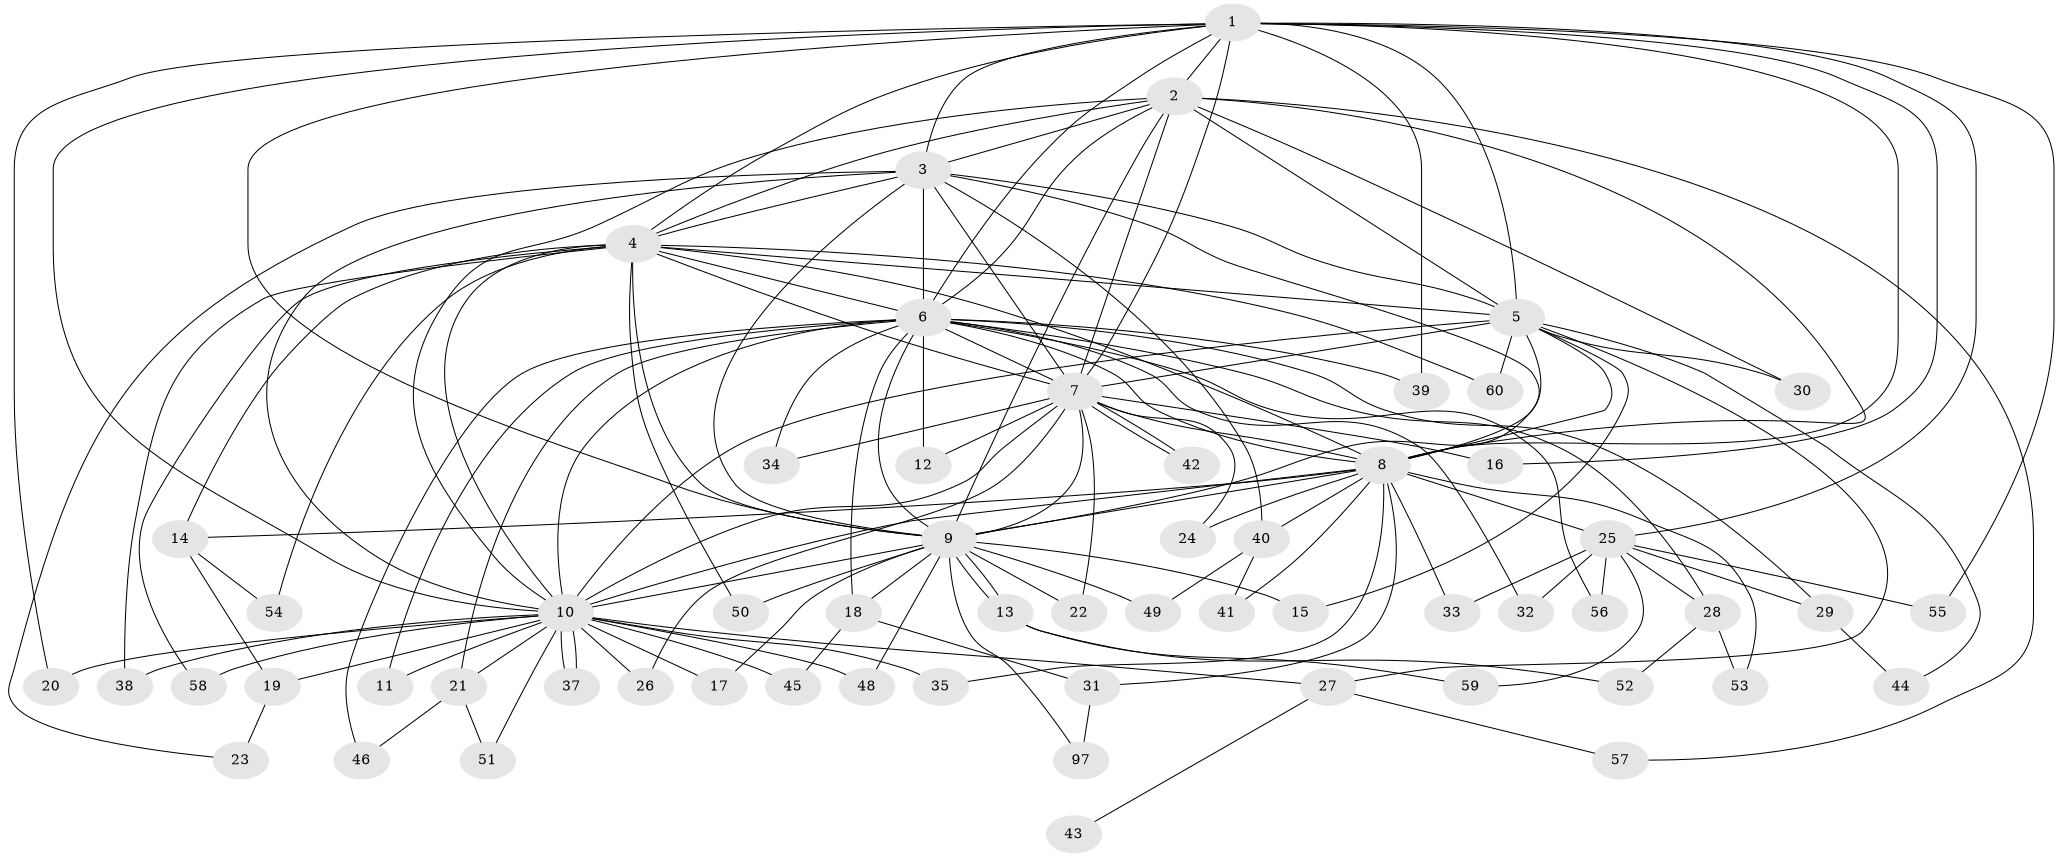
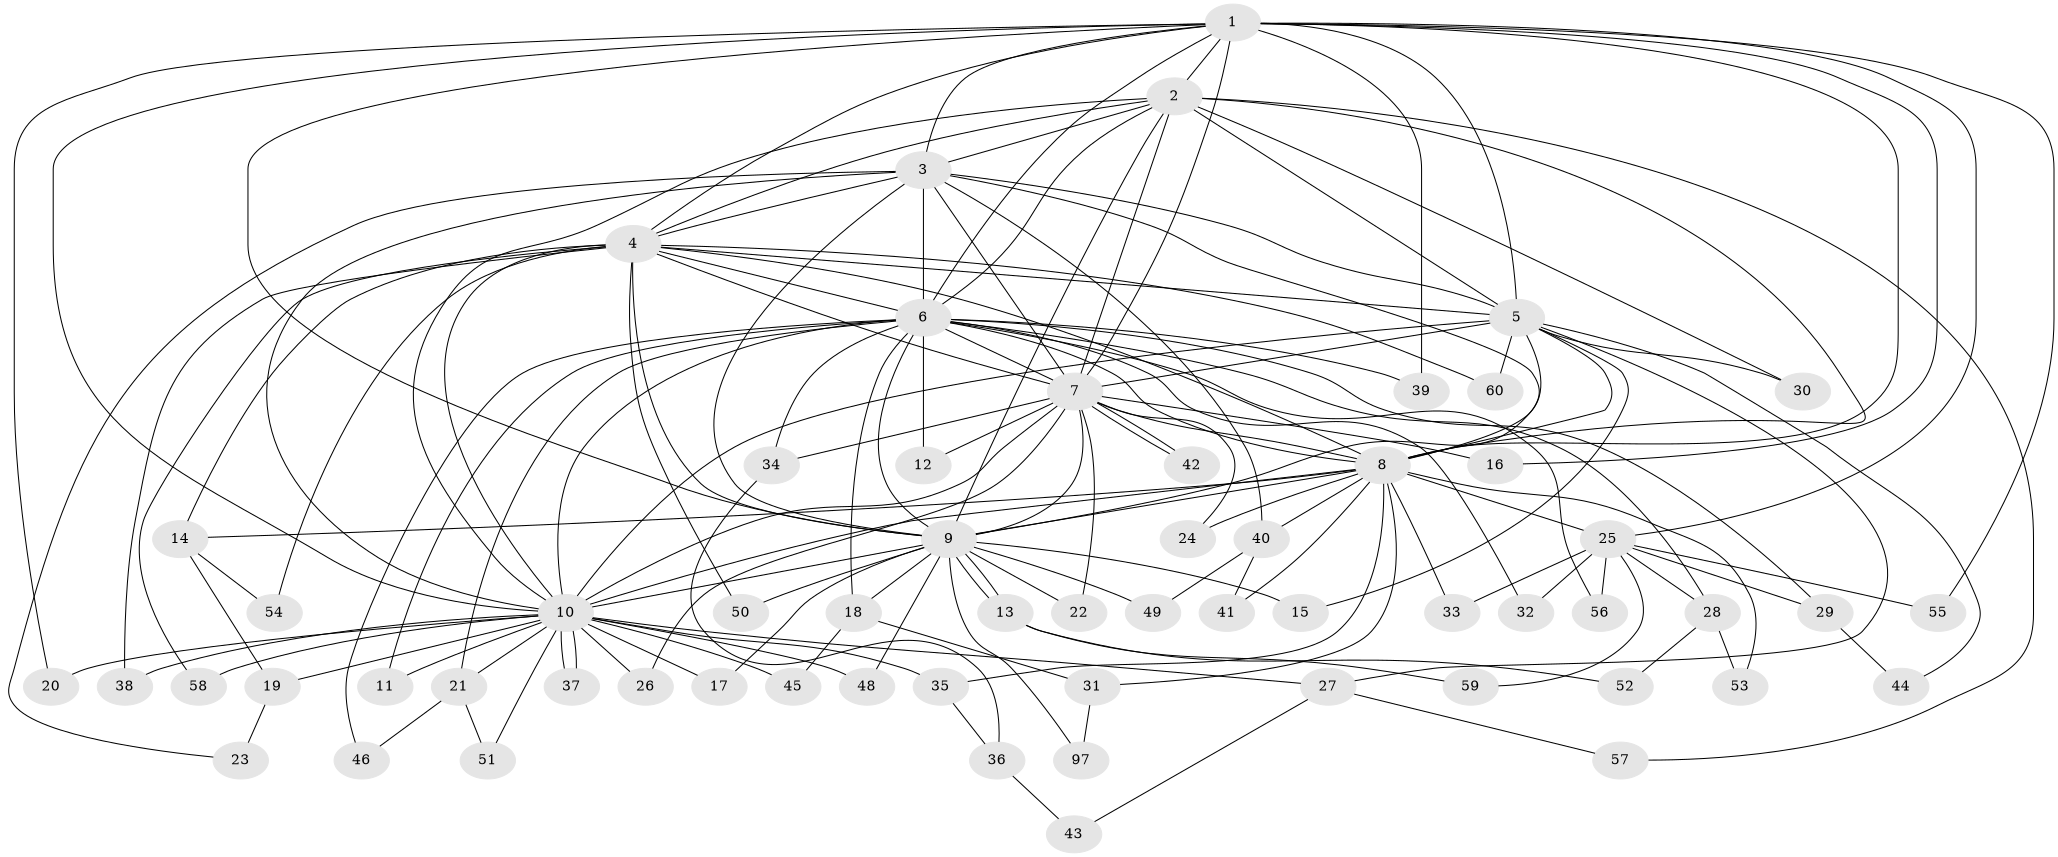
none -> (997, 761)
